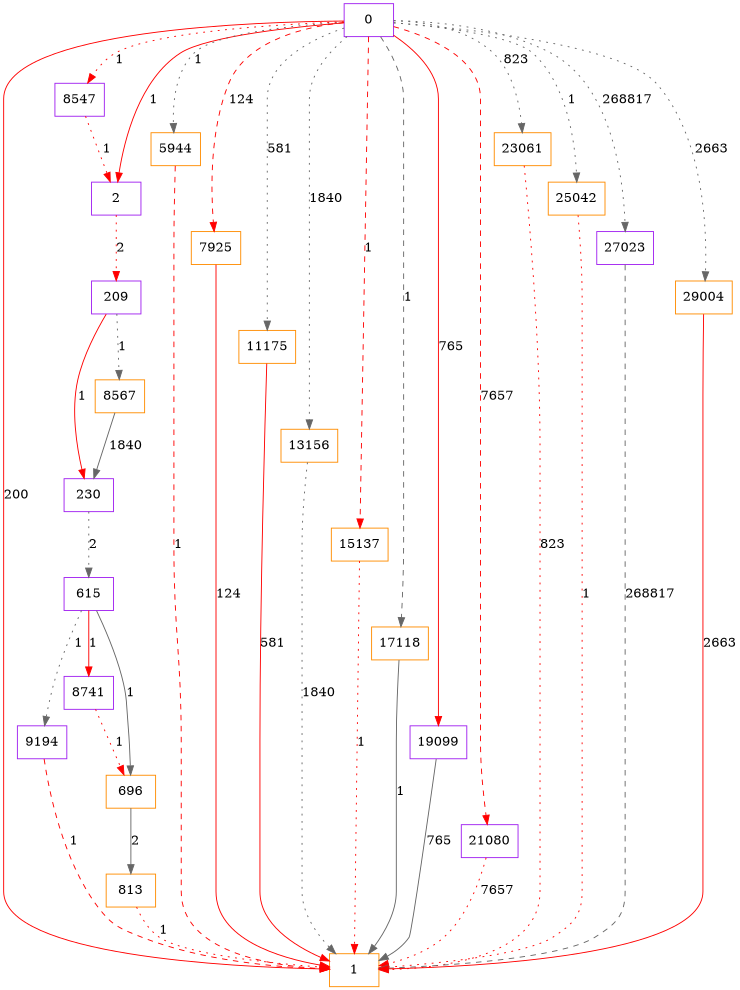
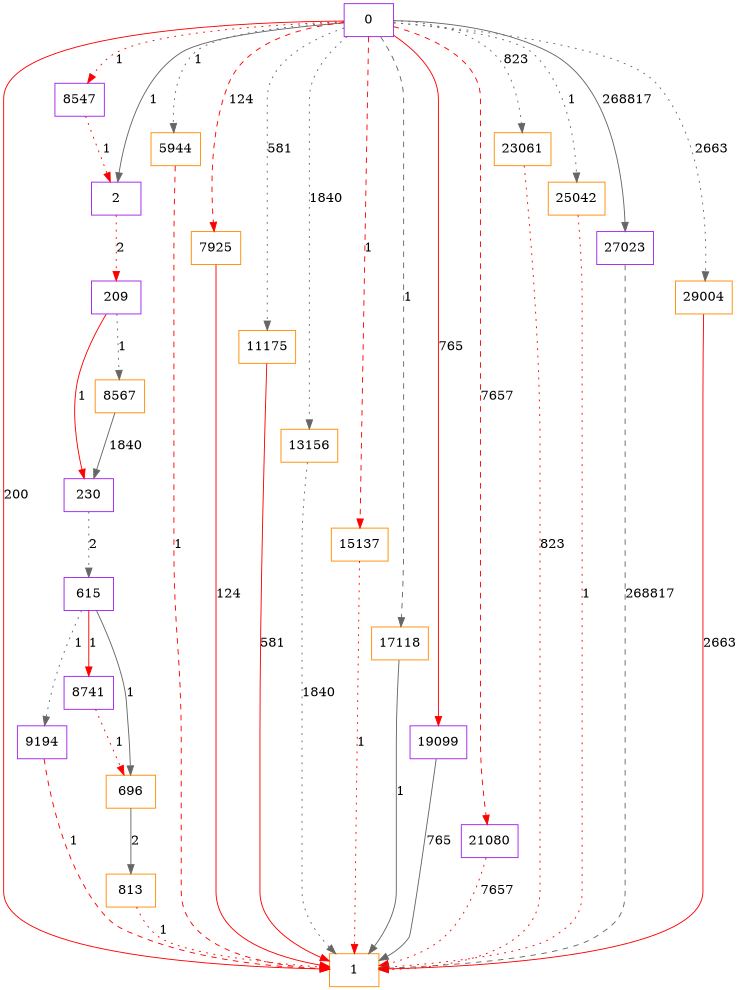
(187, 50) -> (187, 50)
(563, 62) -> (563, 62)
